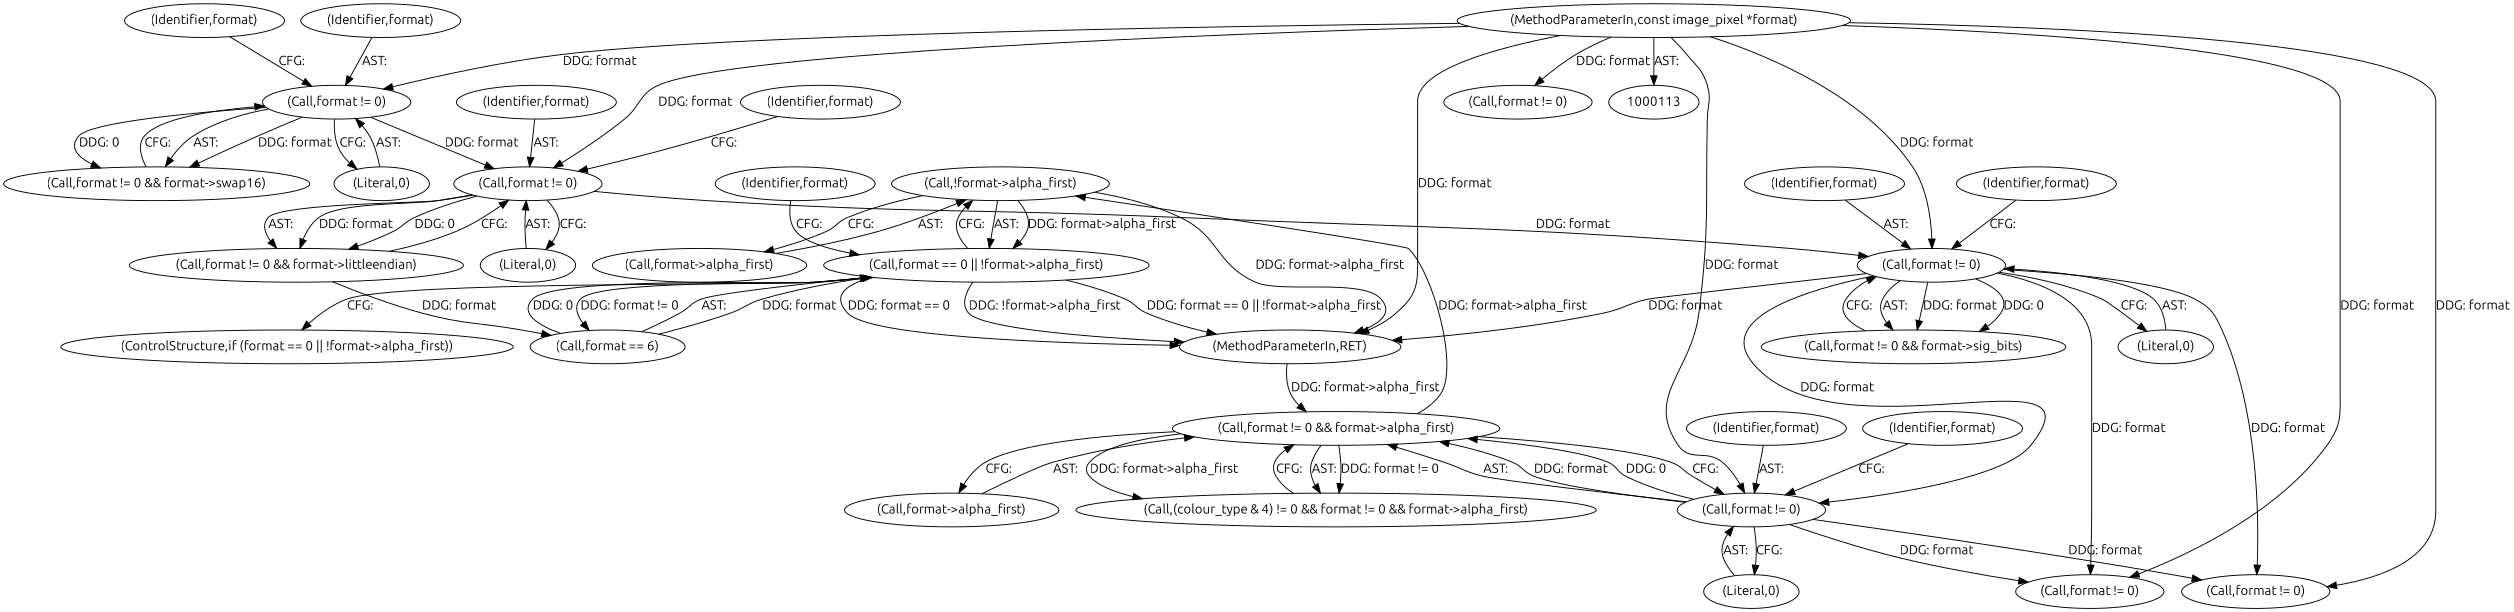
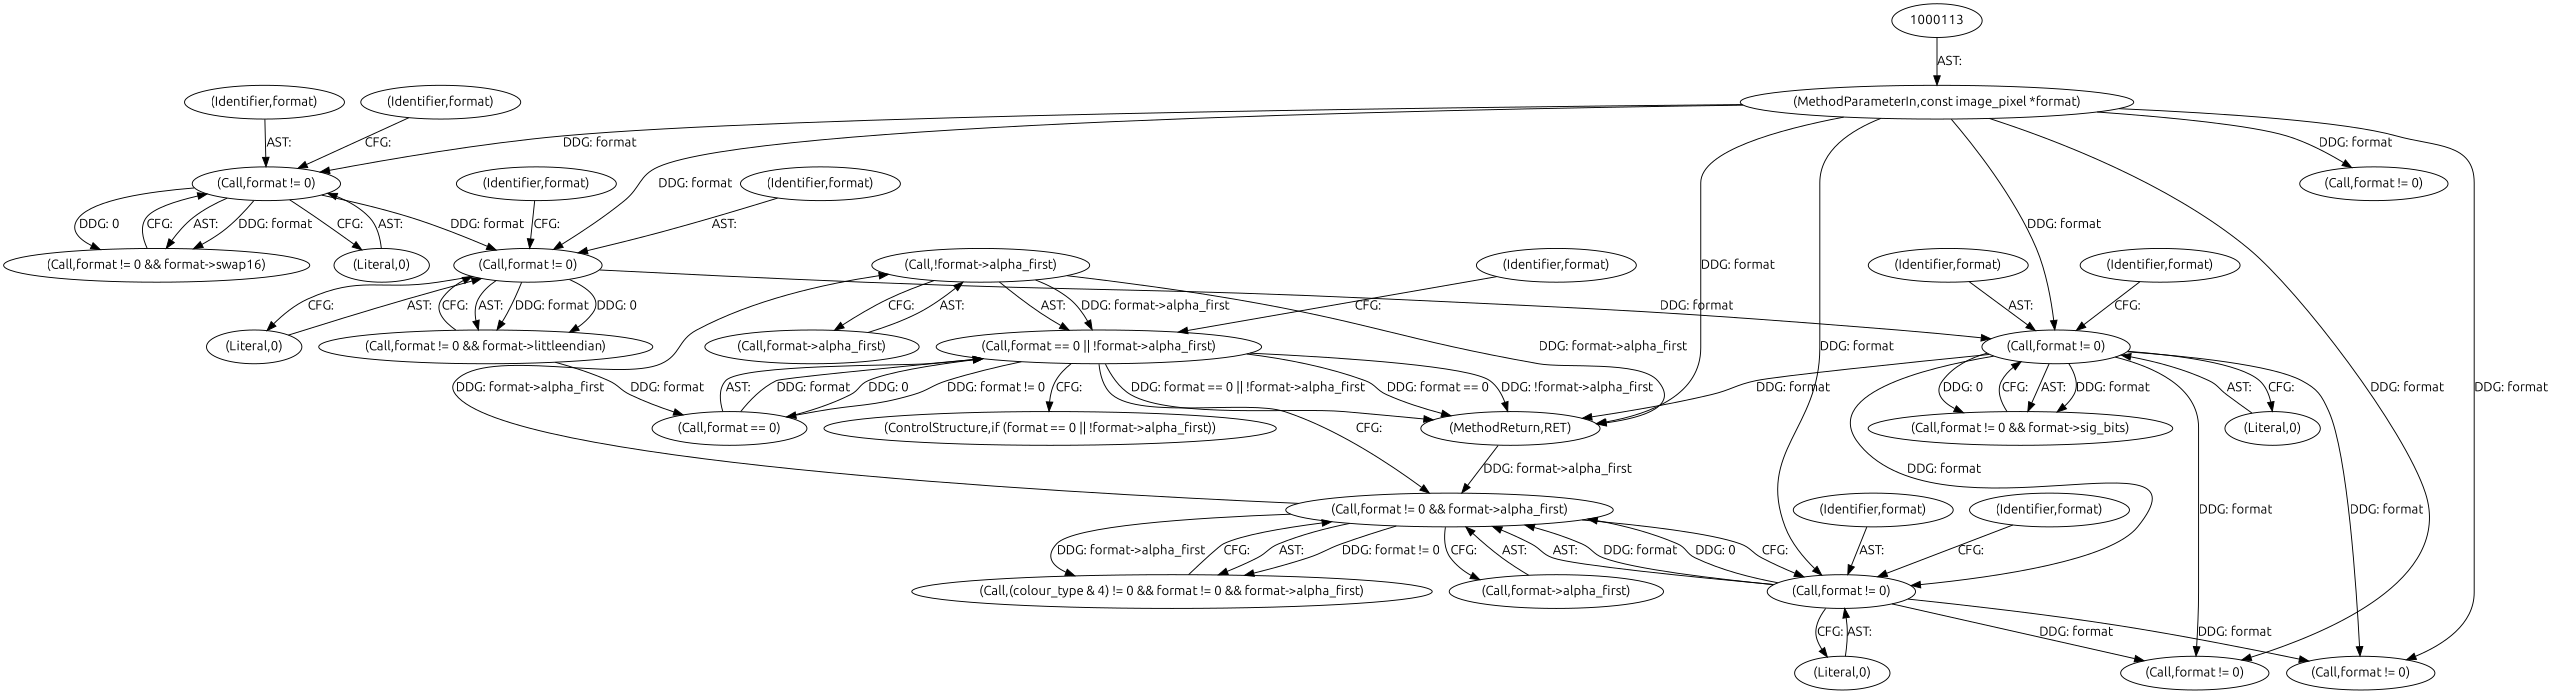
(1654, 57) -> (1937, 57)
(957, 228) -> (1303, 418)
(608, 347) -> (730, 428)
(1290, 347) -> (1510, 428)
